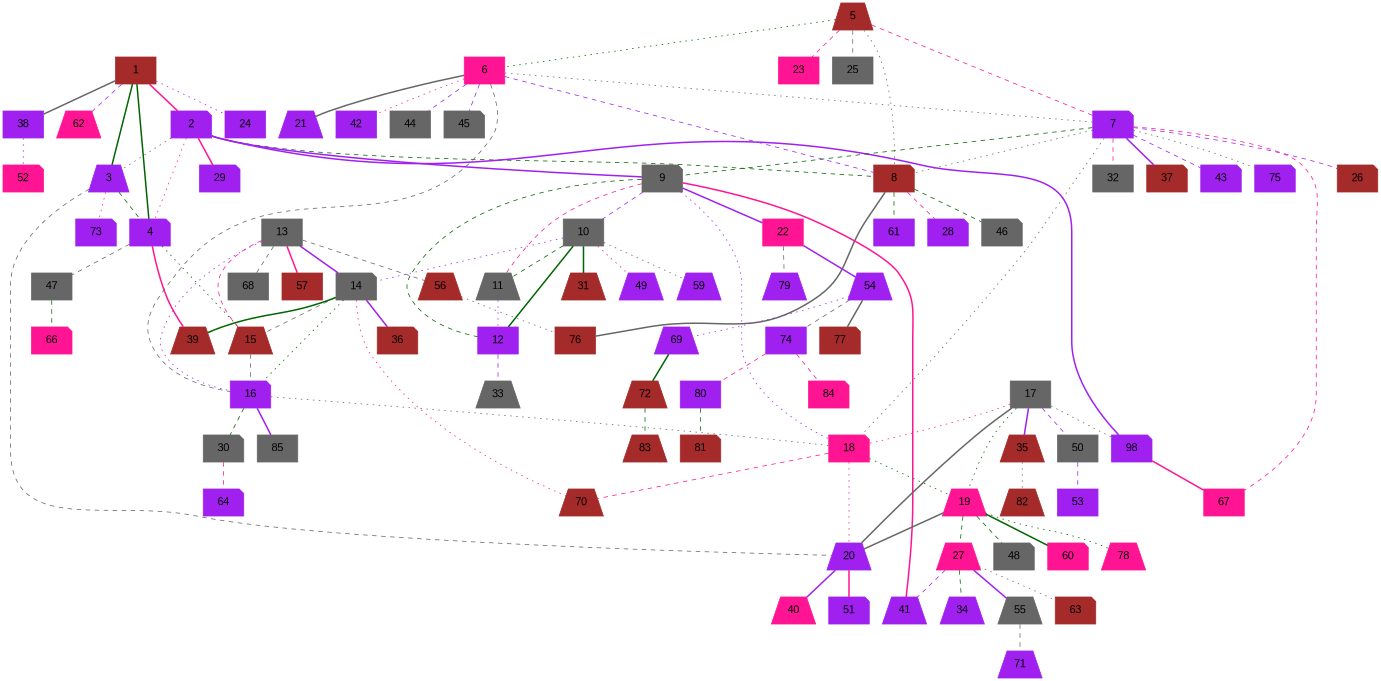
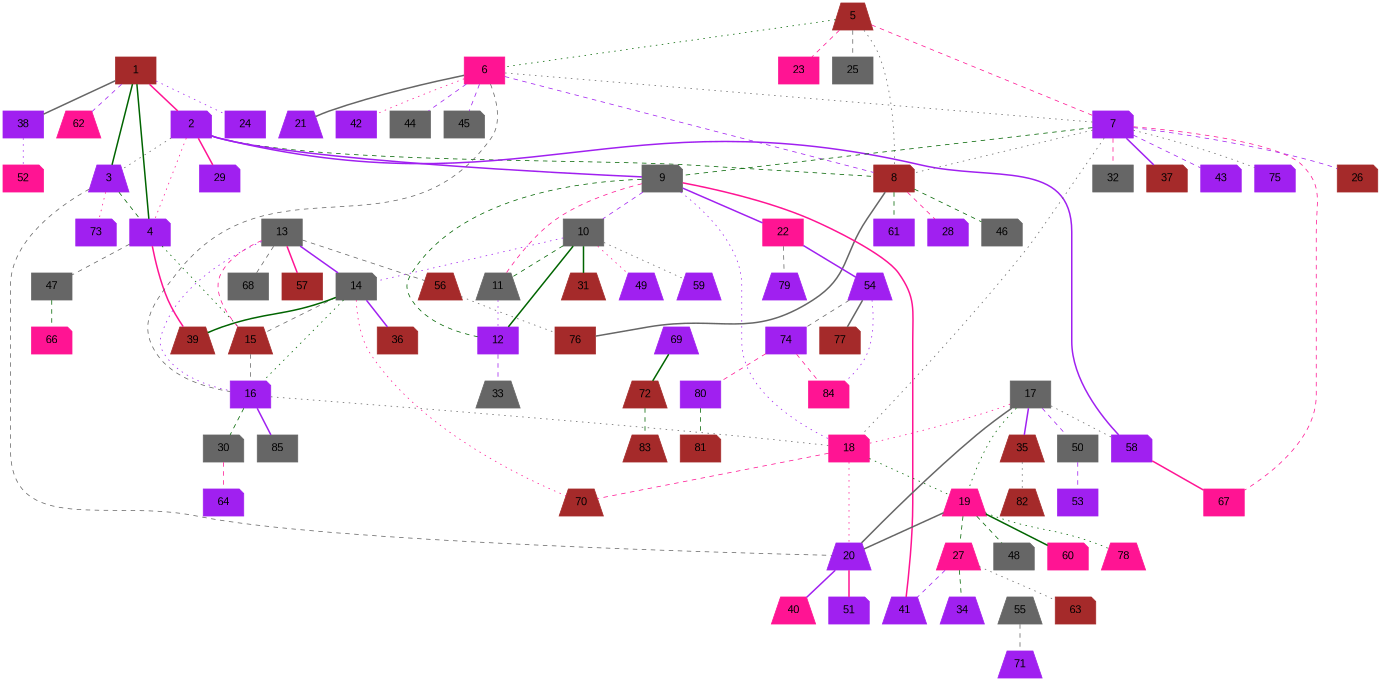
(807, 309) -> (870, 344)
(1132, 448) -> (1132, 448)
(990, 584) -> none
